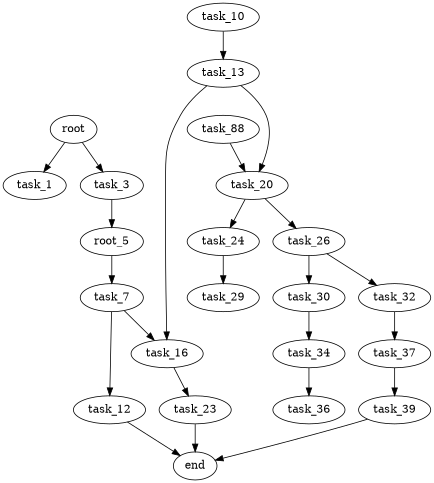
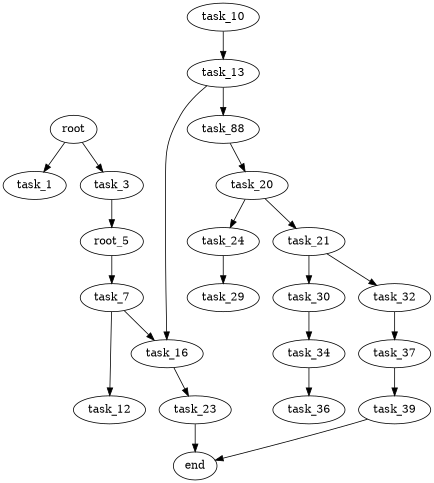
(268, 121) -> (223, 97)
(309, 242) -> (309, 242)
(150, 437) -> none
